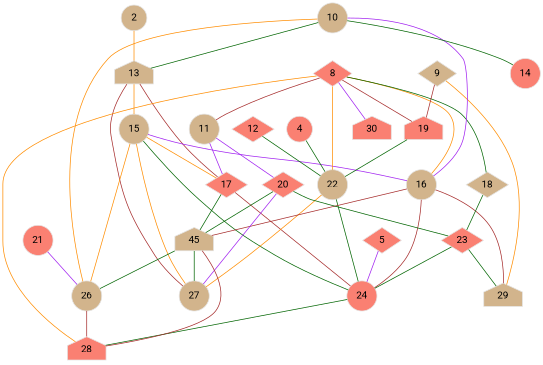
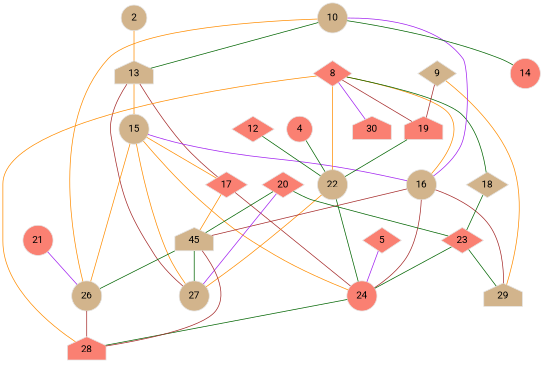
(204, 129) -> none
(209, 215) -> (209, 215)
(230, 226) -> (230, 226)
